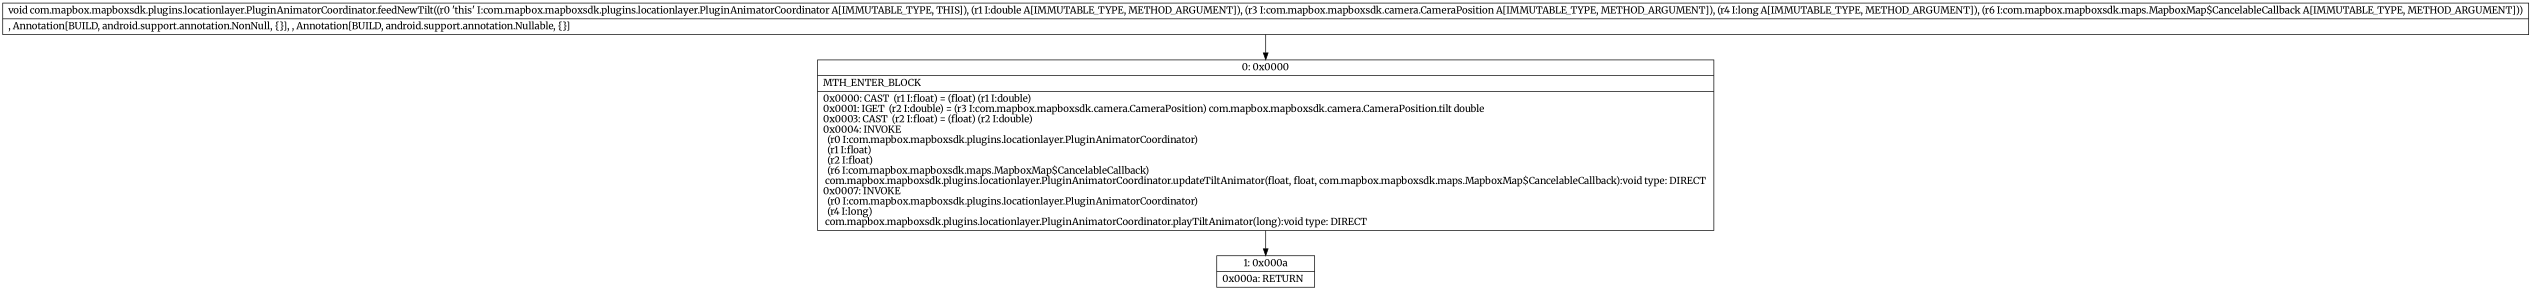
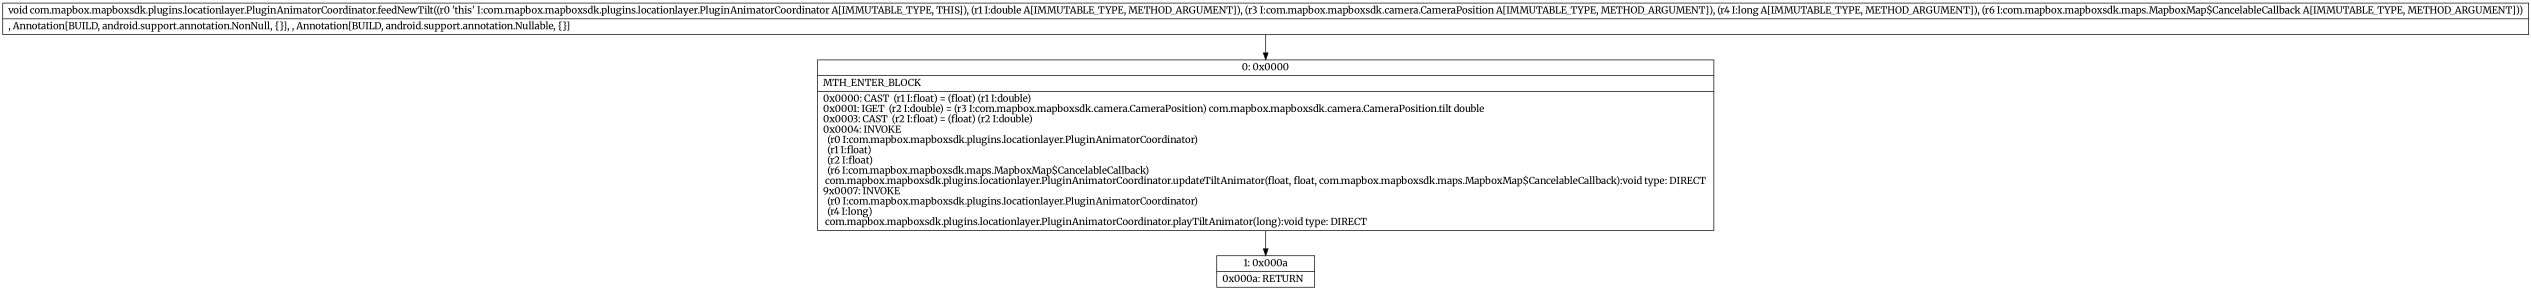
(864, 191) -> (864, 191)
